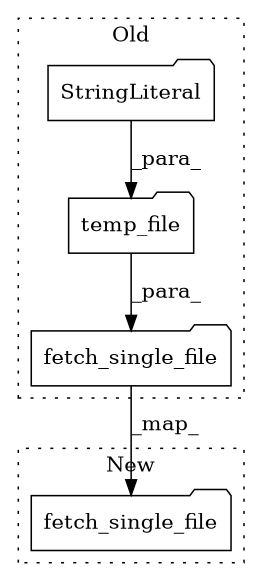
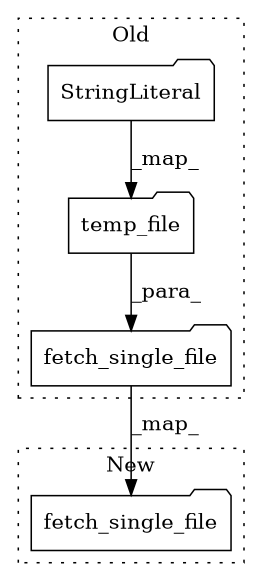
(166, 159) -> (165, 159)
